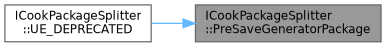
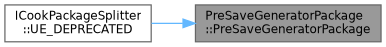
(288, 23) -> (288, 23)
